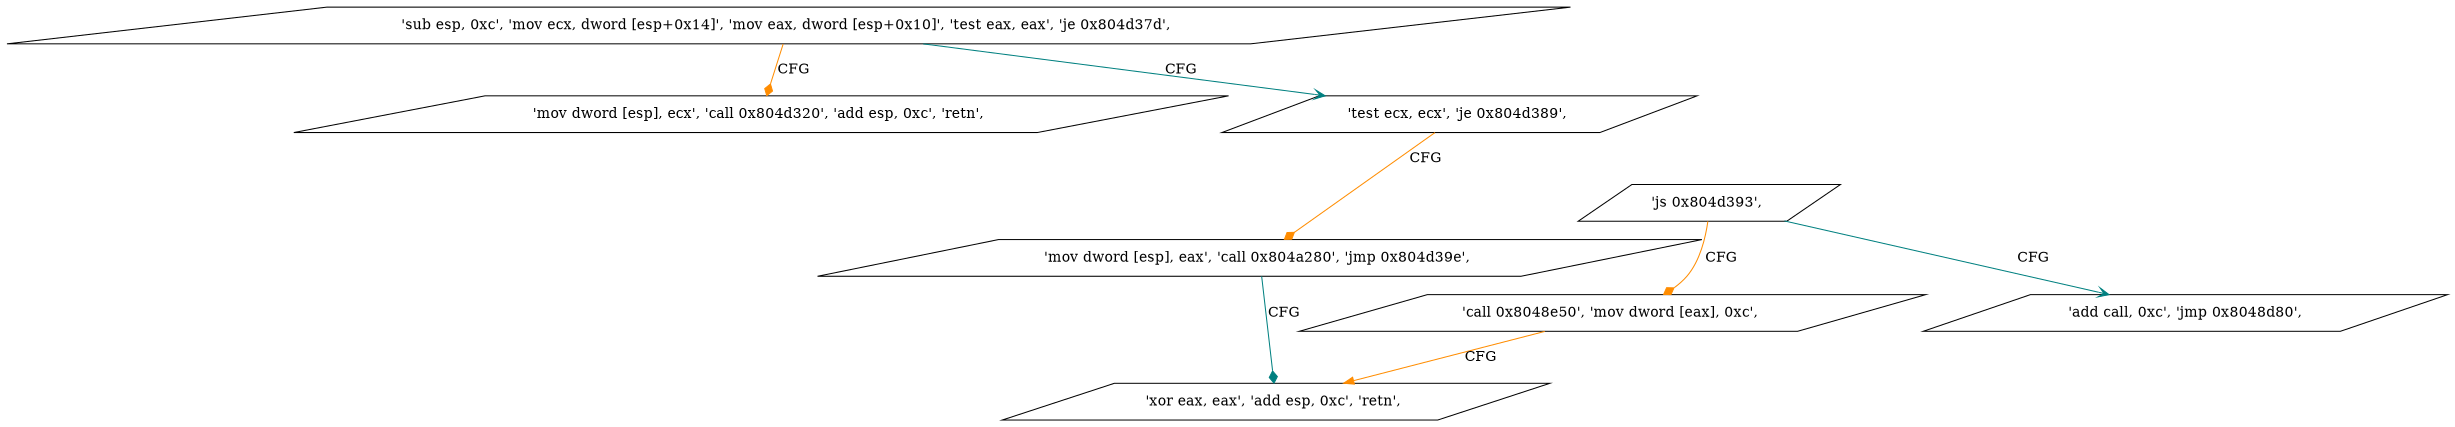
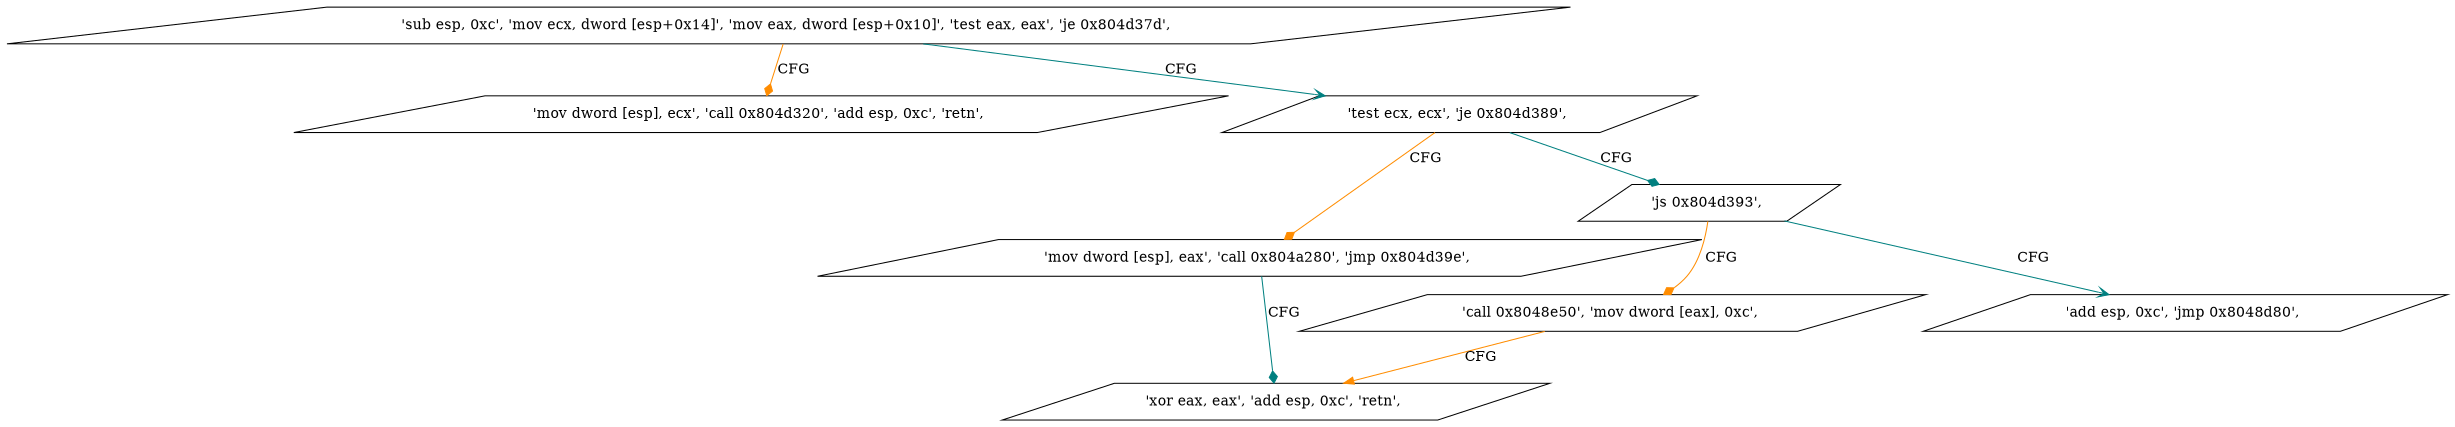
none -> (1579, 157)
(2185, 313) -> (2185, 313)
